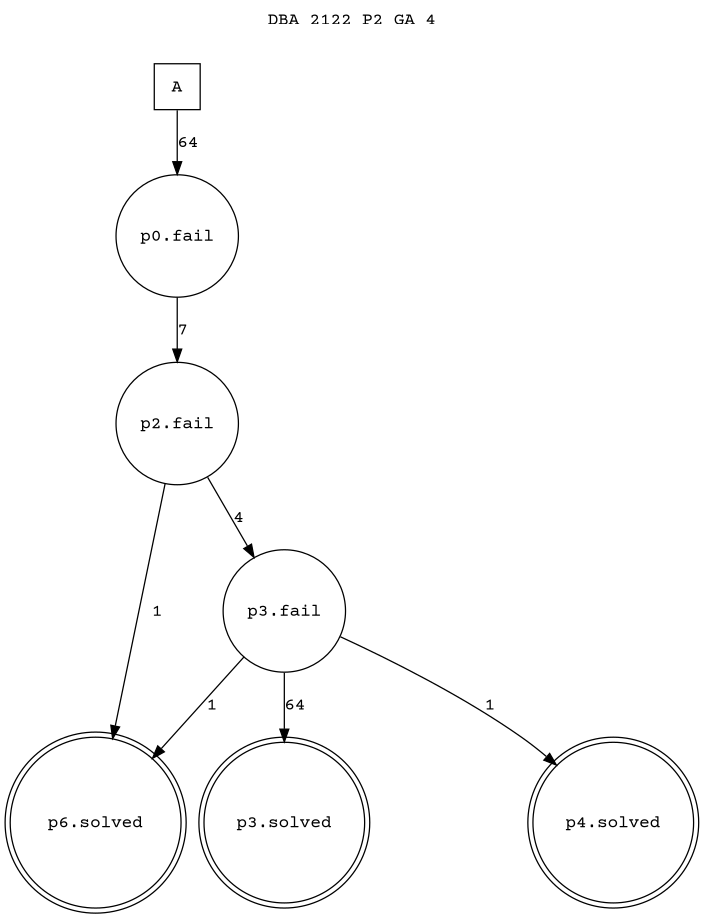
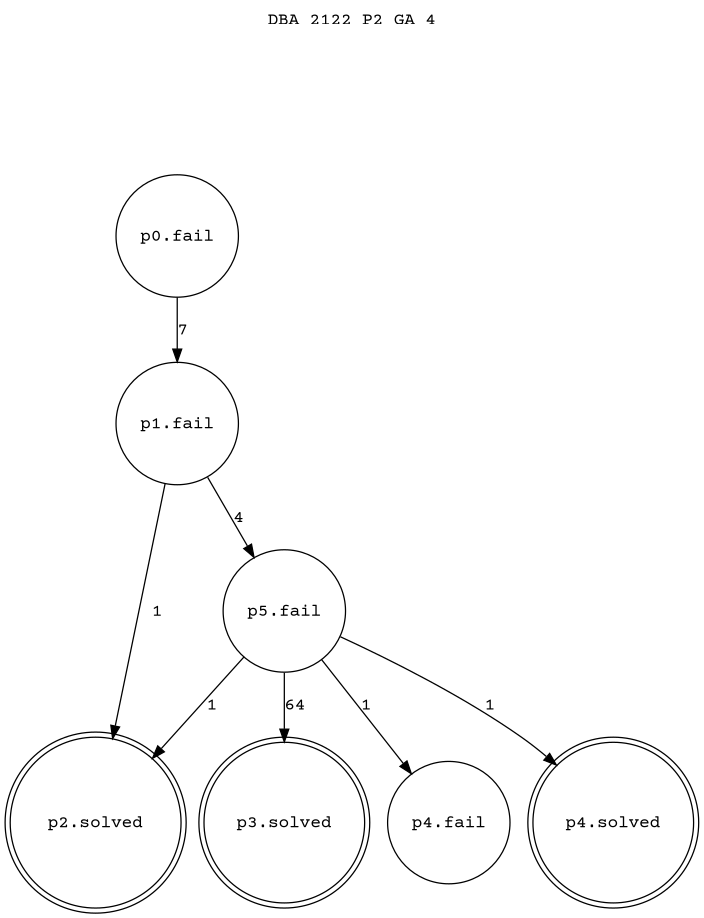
(177, 87) -> none
(177, 424) -> (177, 424)
(284, 611) -> (284, 611)
(96, 823) -> (96, 823)
none -> (449, 823)
